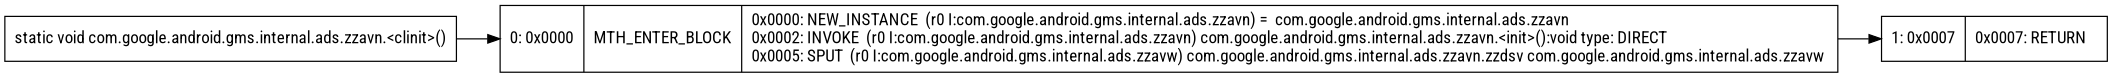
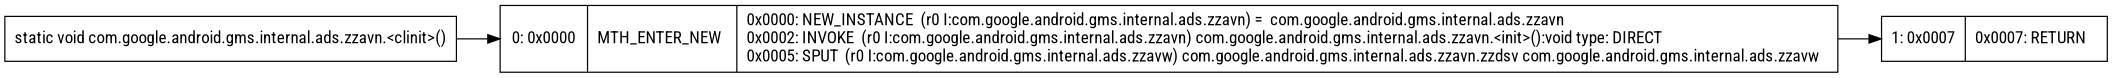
(663, 38) -> (660, 38)
